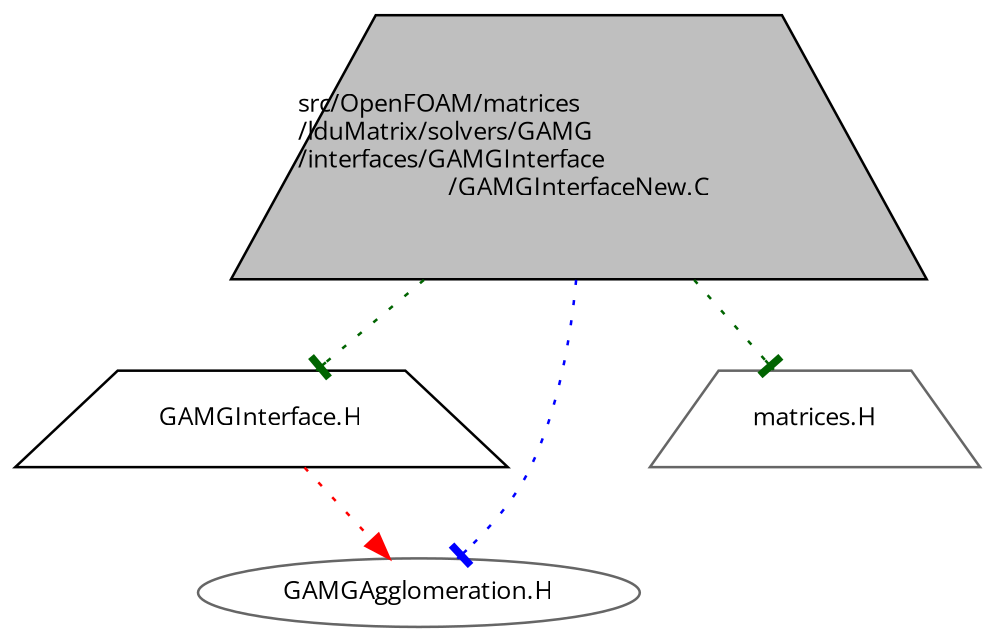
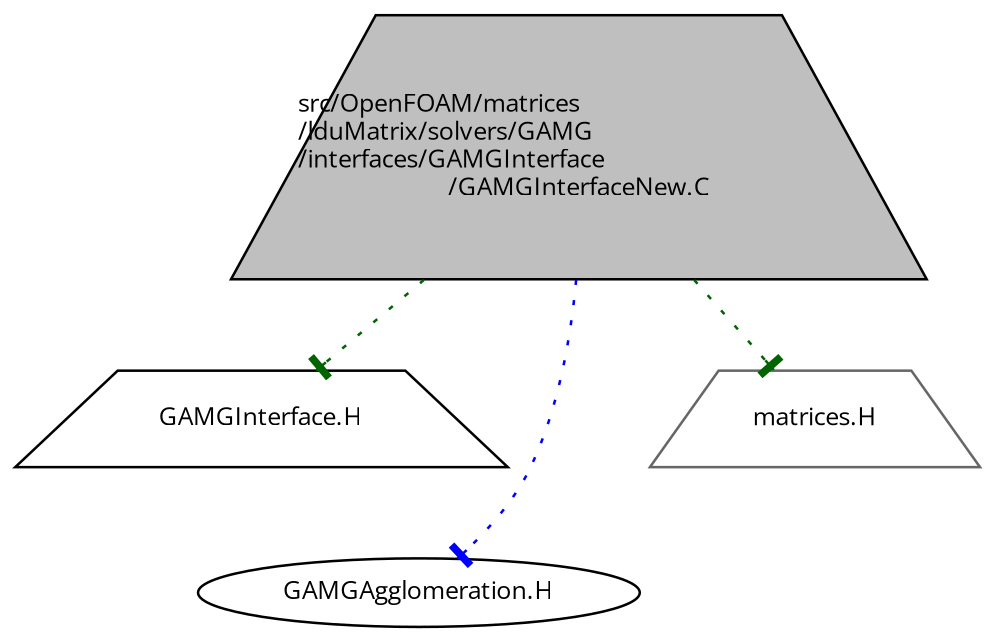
(338, 504) -> none
(419, 593) -> (419, 593)
